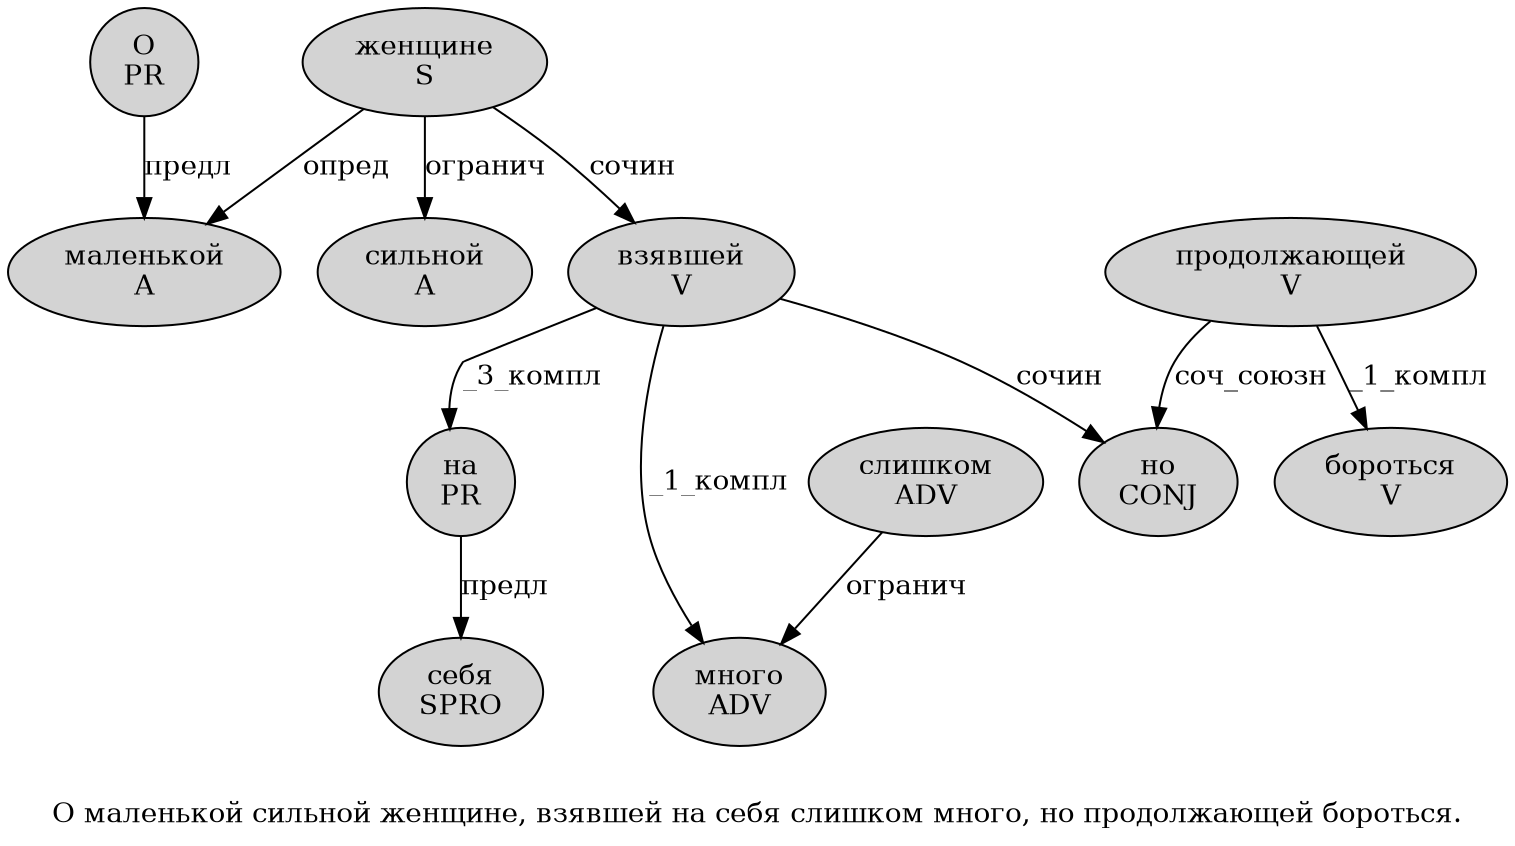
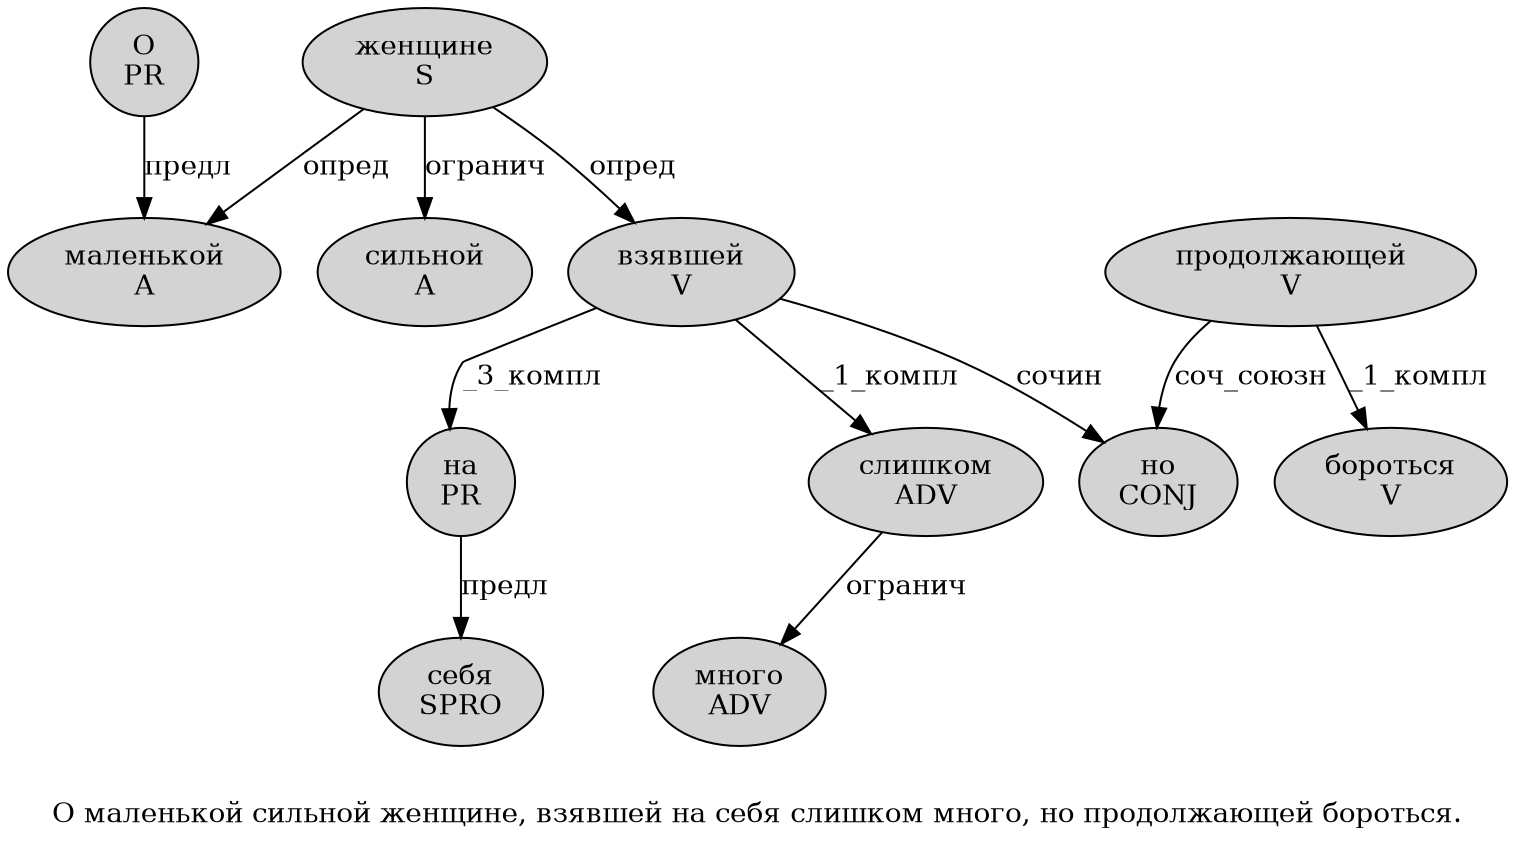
(632, 167) -> (632, 167)
(641, 480) -> (795, 370)
